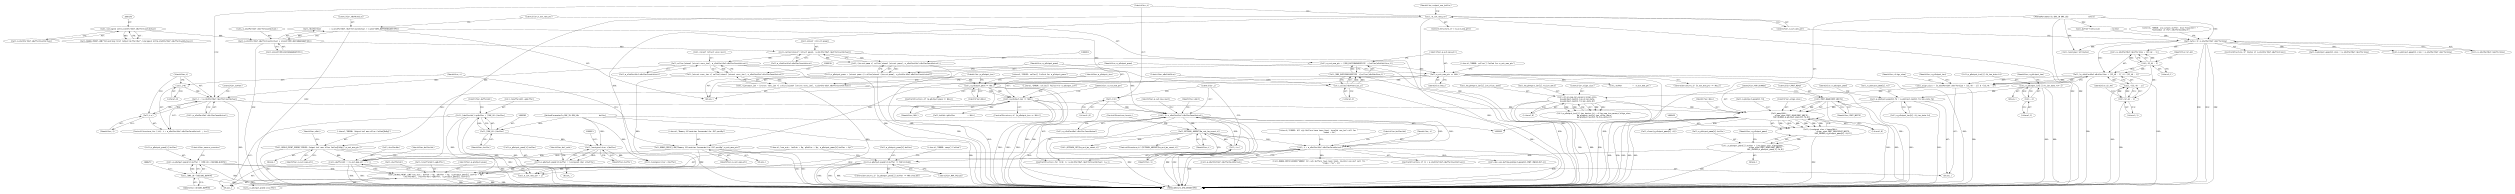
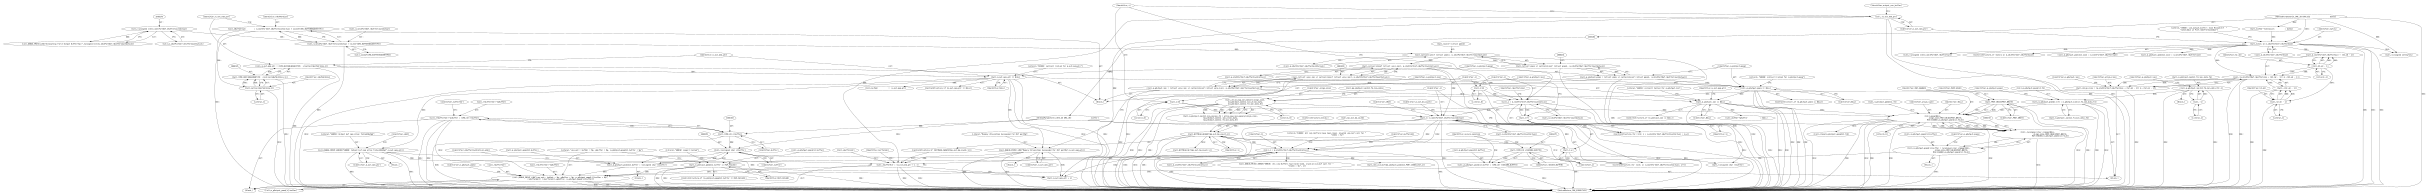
(1451, 29) -> none
none -> (2327, 29)
(710, 52) -> none
none -> (1928, 55)
none -> (235, 66)
(233, 86) -> (1512, 88)
(1480, 86) -> none
none -> (1353, 118)
(1031, 121) -> (1312, 41)
(561, 148) -> (471, 150)
(1433, 162) -> none
(196, 168) -> (1499, 140)
(441, 171) -> (915, 156)
none -> (584, 186)
